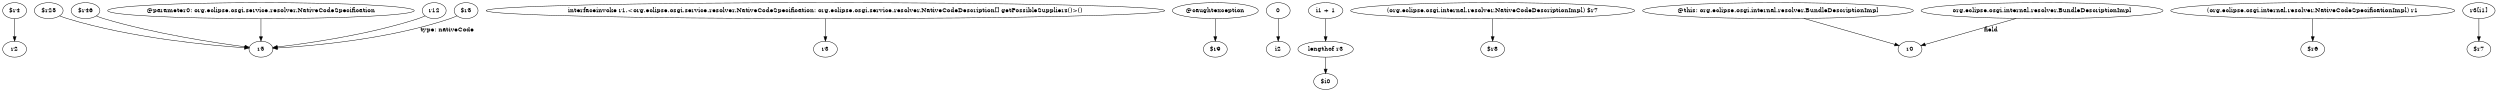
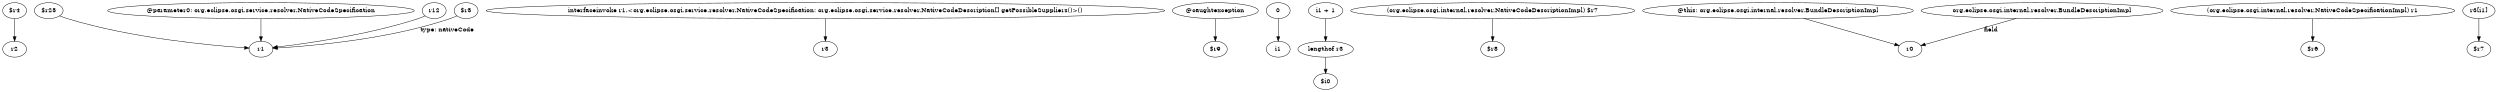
(86, 11) -> none
(261, 49) -> (261, 49)
(1278, 49) -> (1278, 49)
